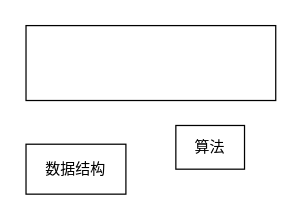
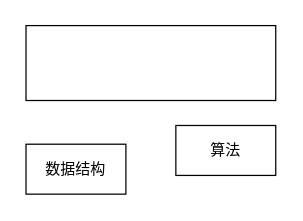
(210, 148) -> (226, 151)
